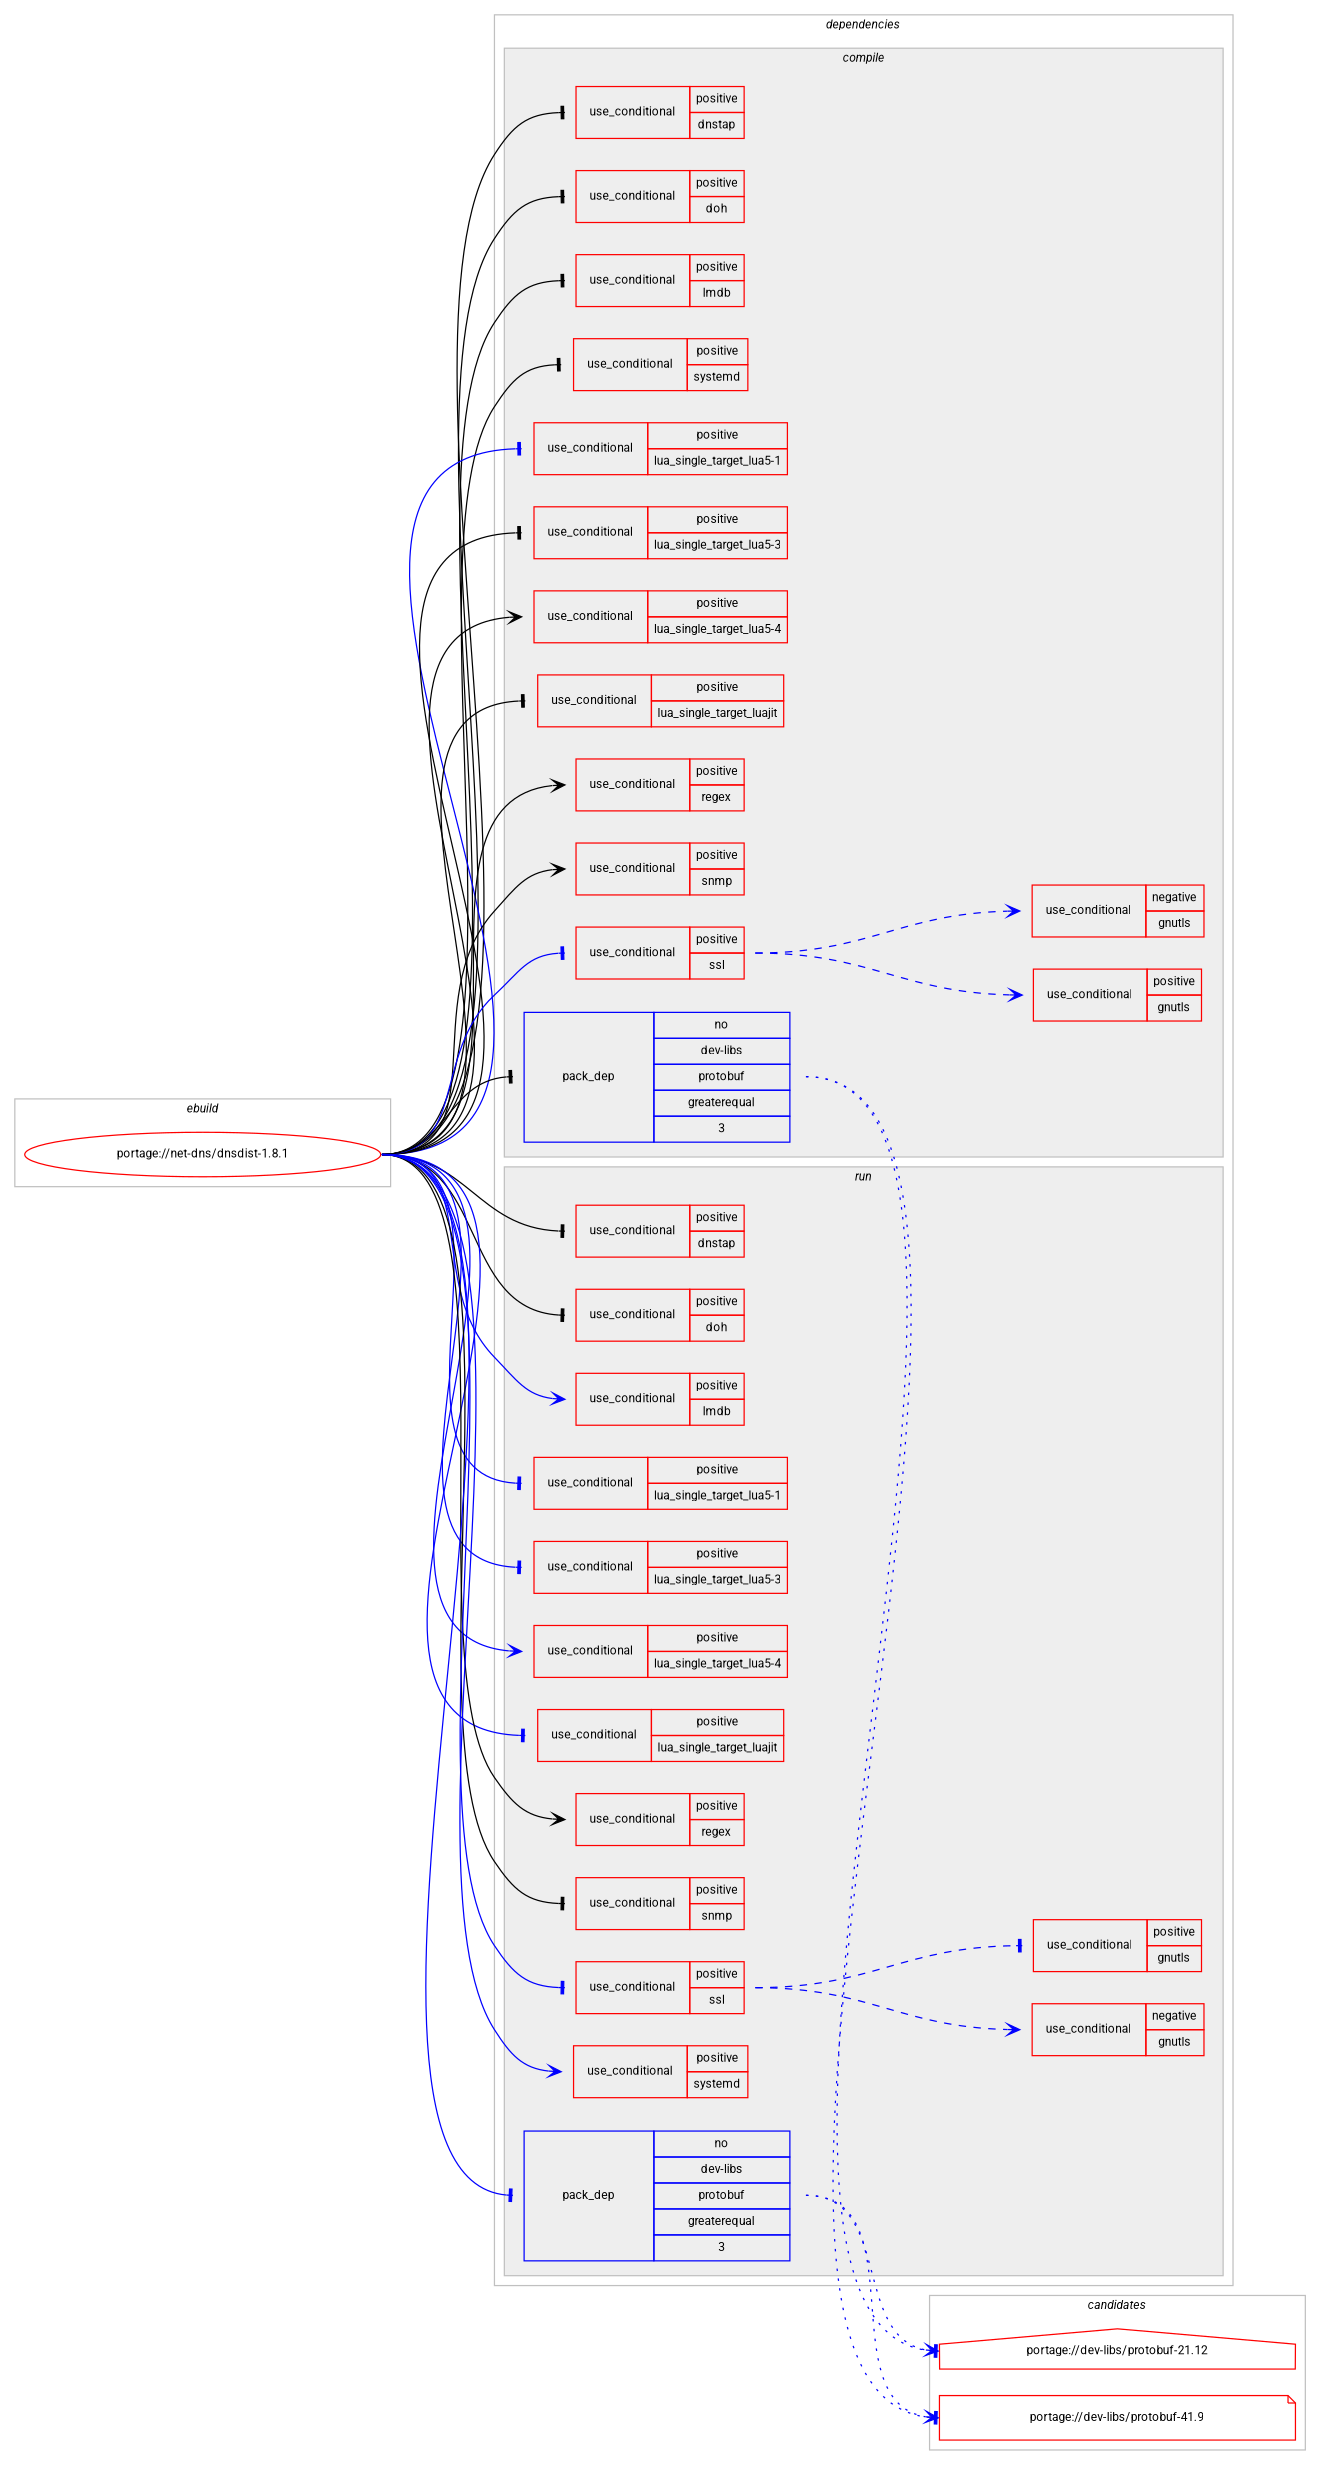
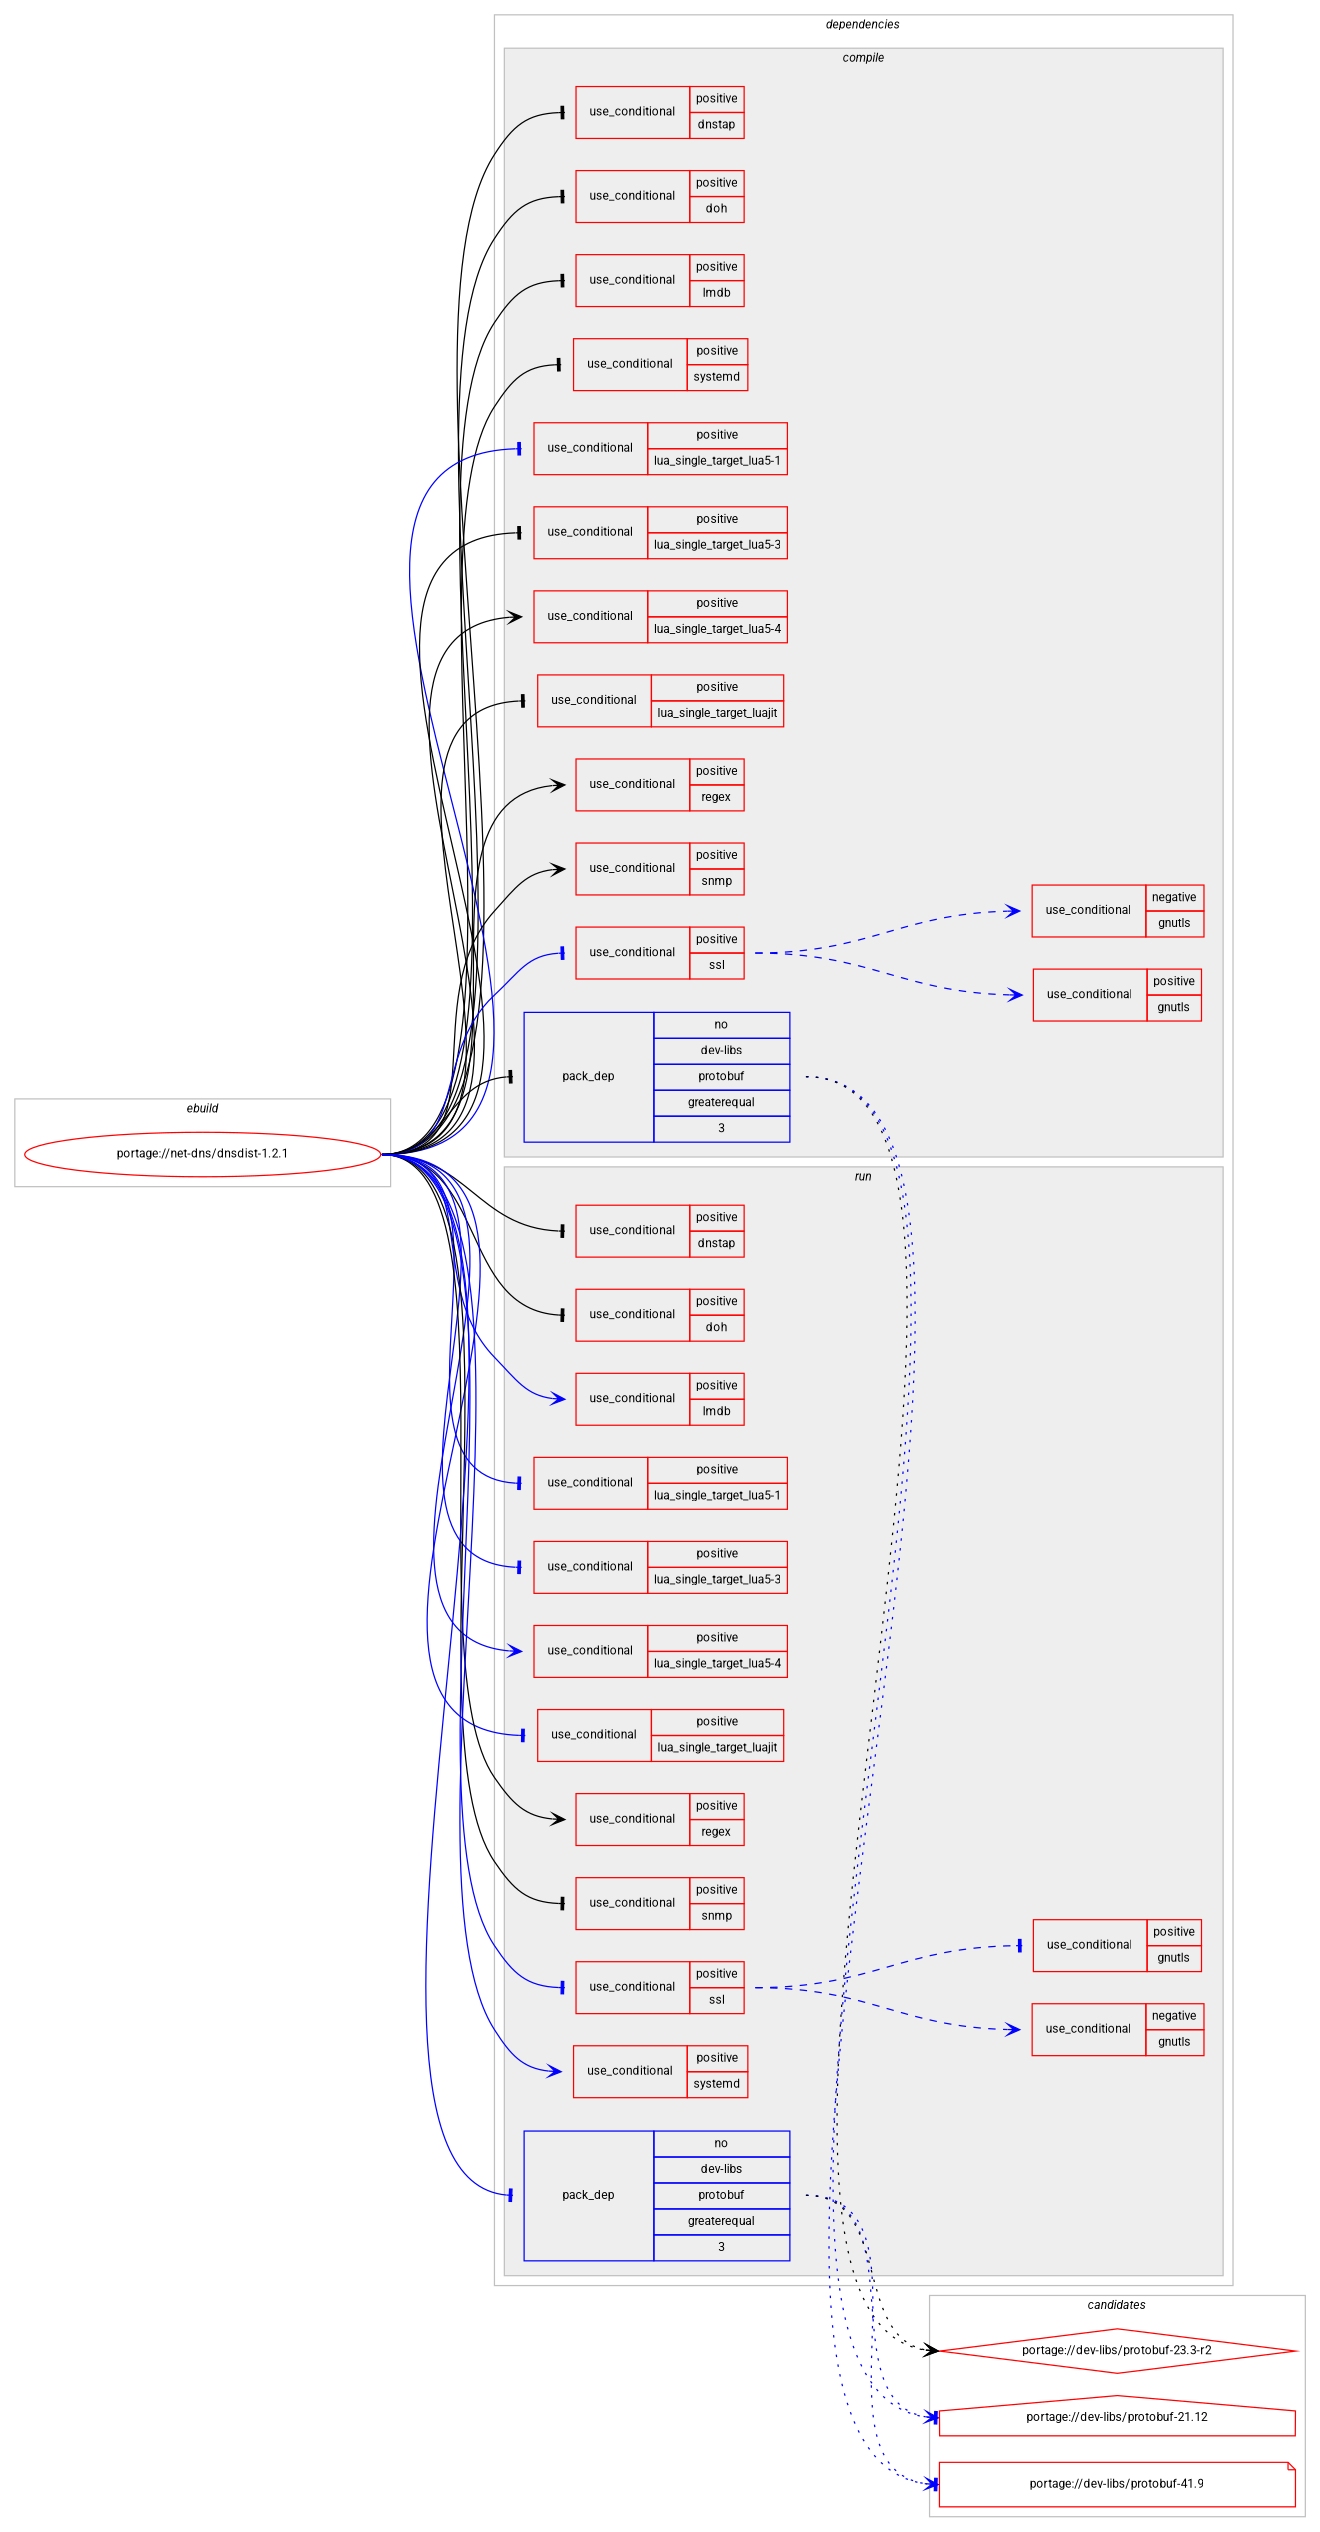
(203, 1155) -> (203, 1155)
none -> (1117, 2351)
